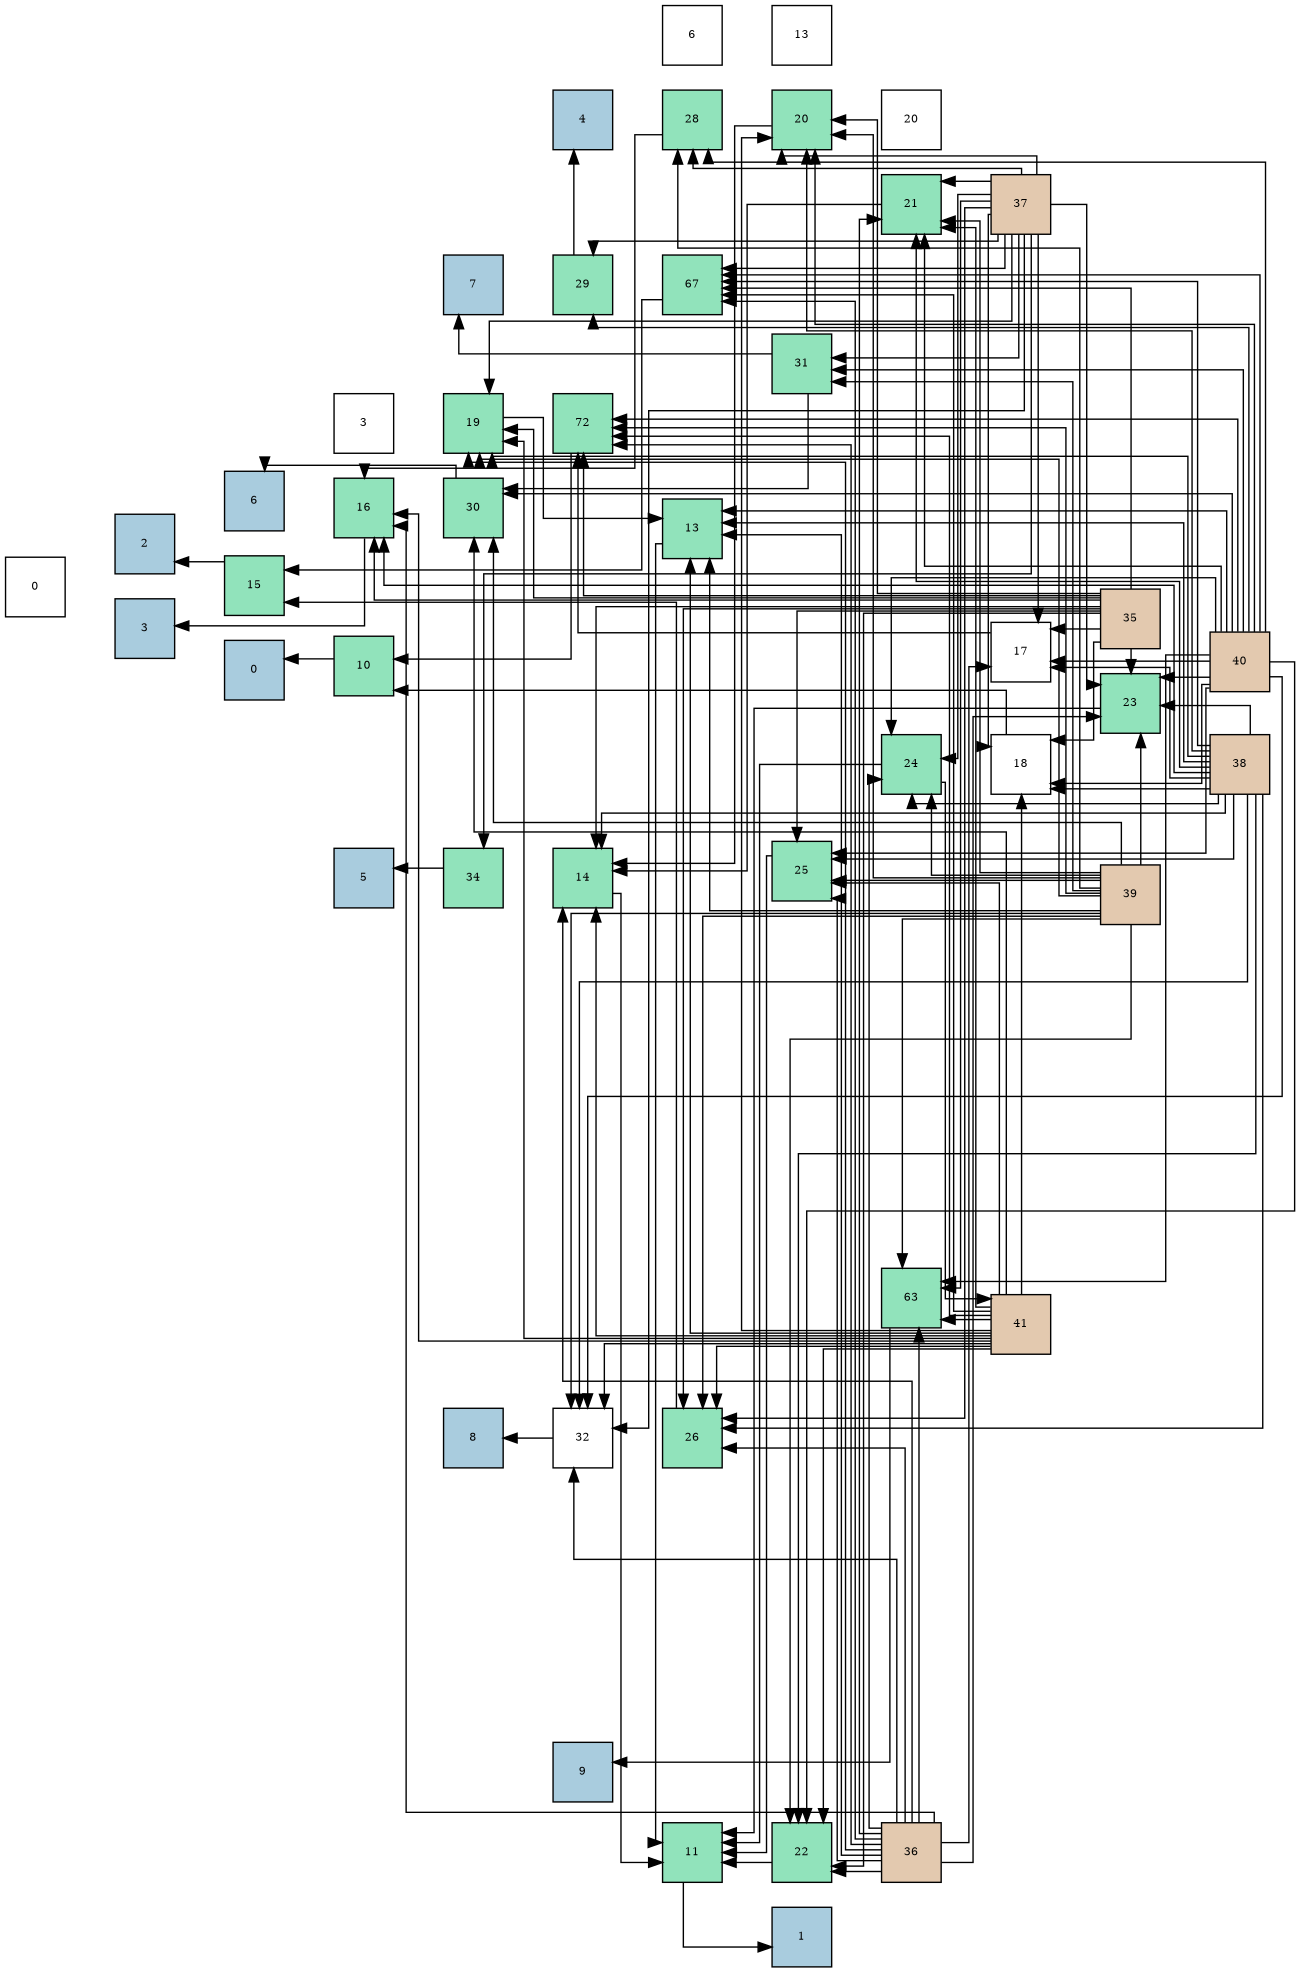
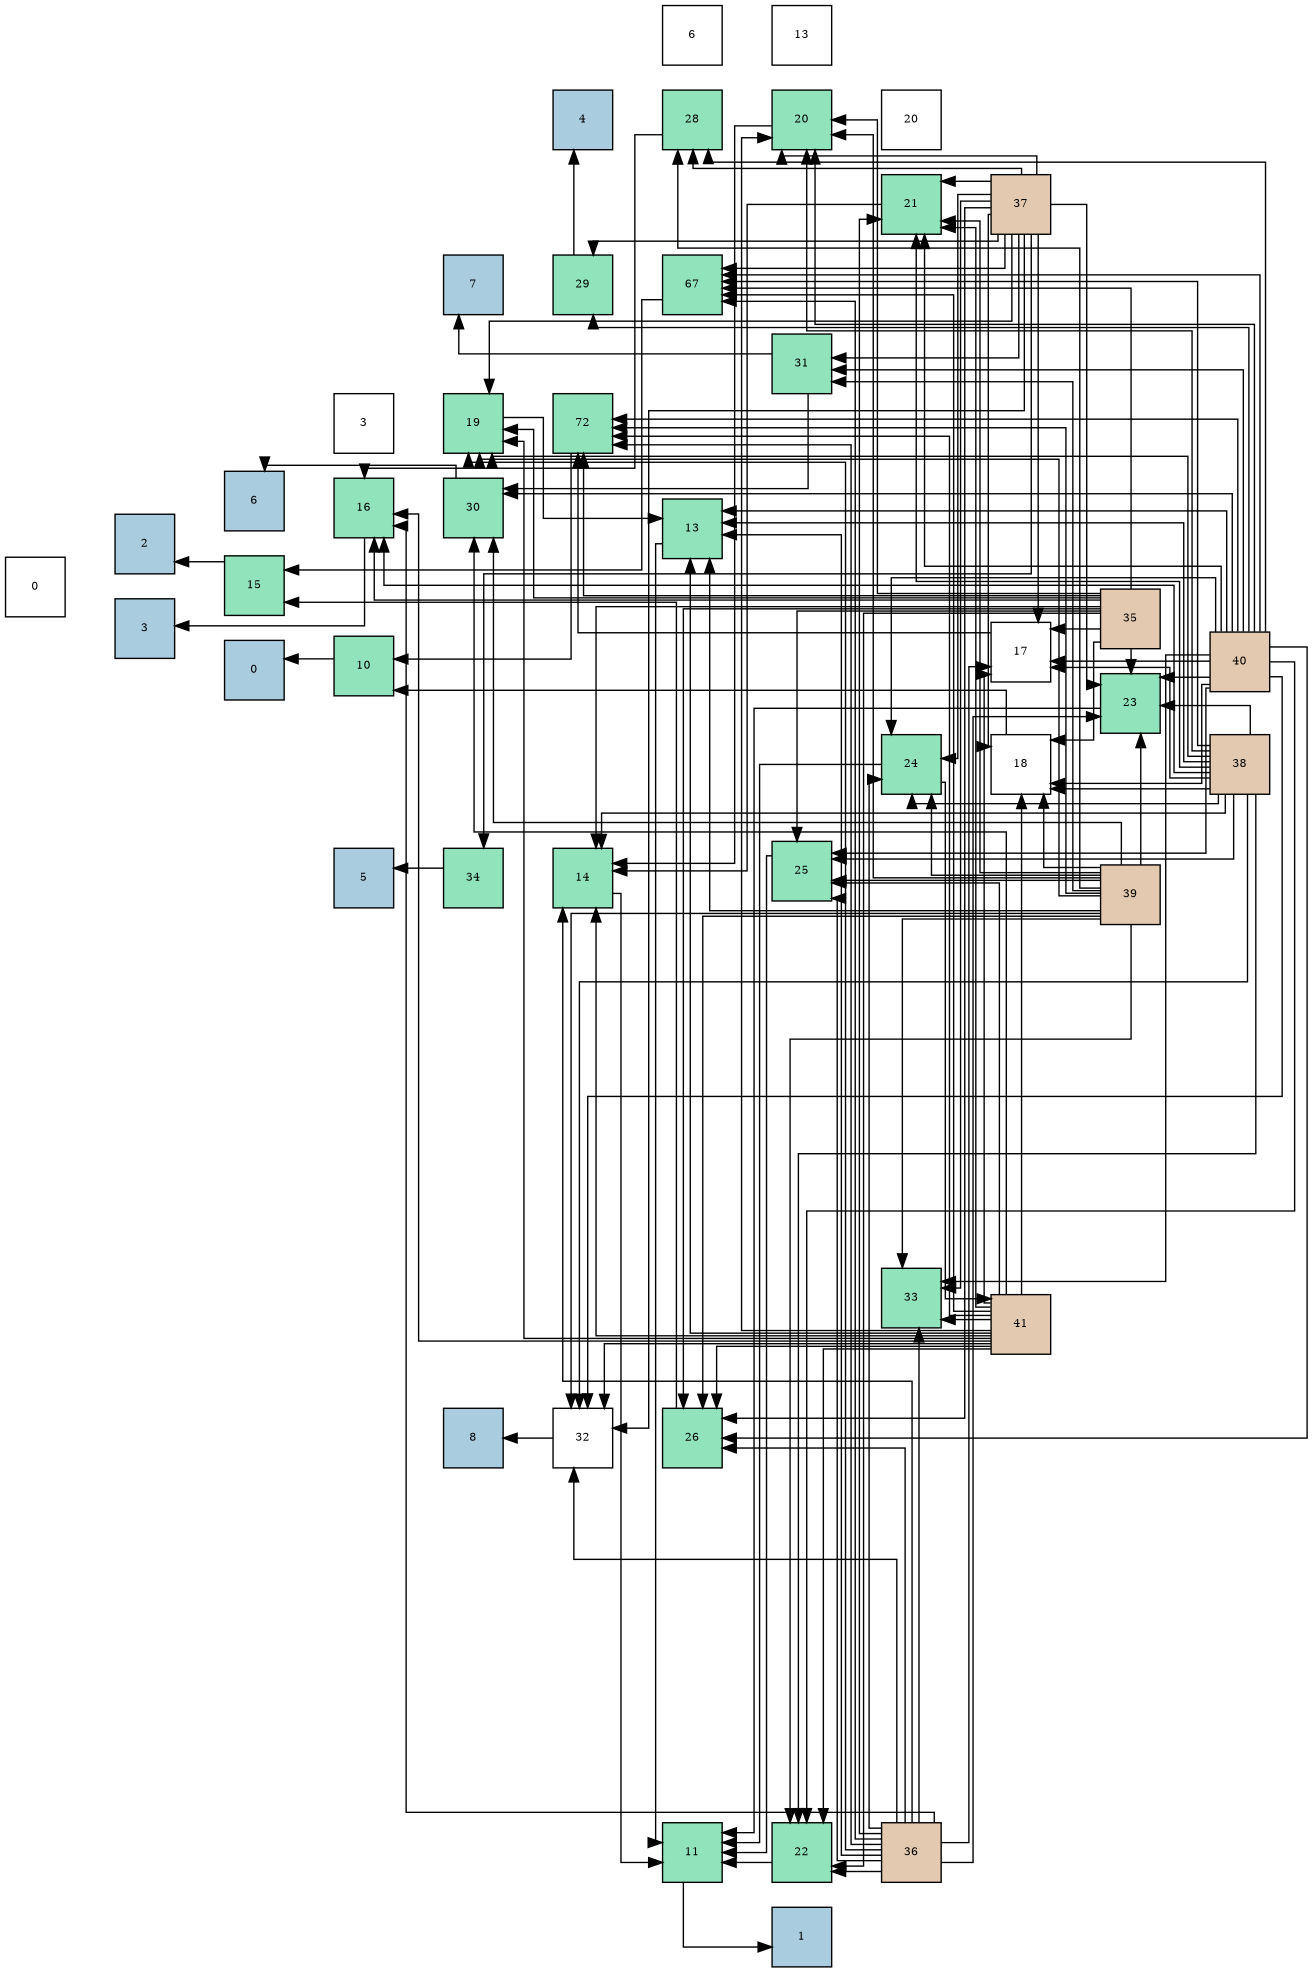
none -> (1044, 866)
none -> (984, 992)
(911, 1298) -> (911, 1298)
(1263, 1375) -> (1307, 1309)
(583, 1772) -> none
